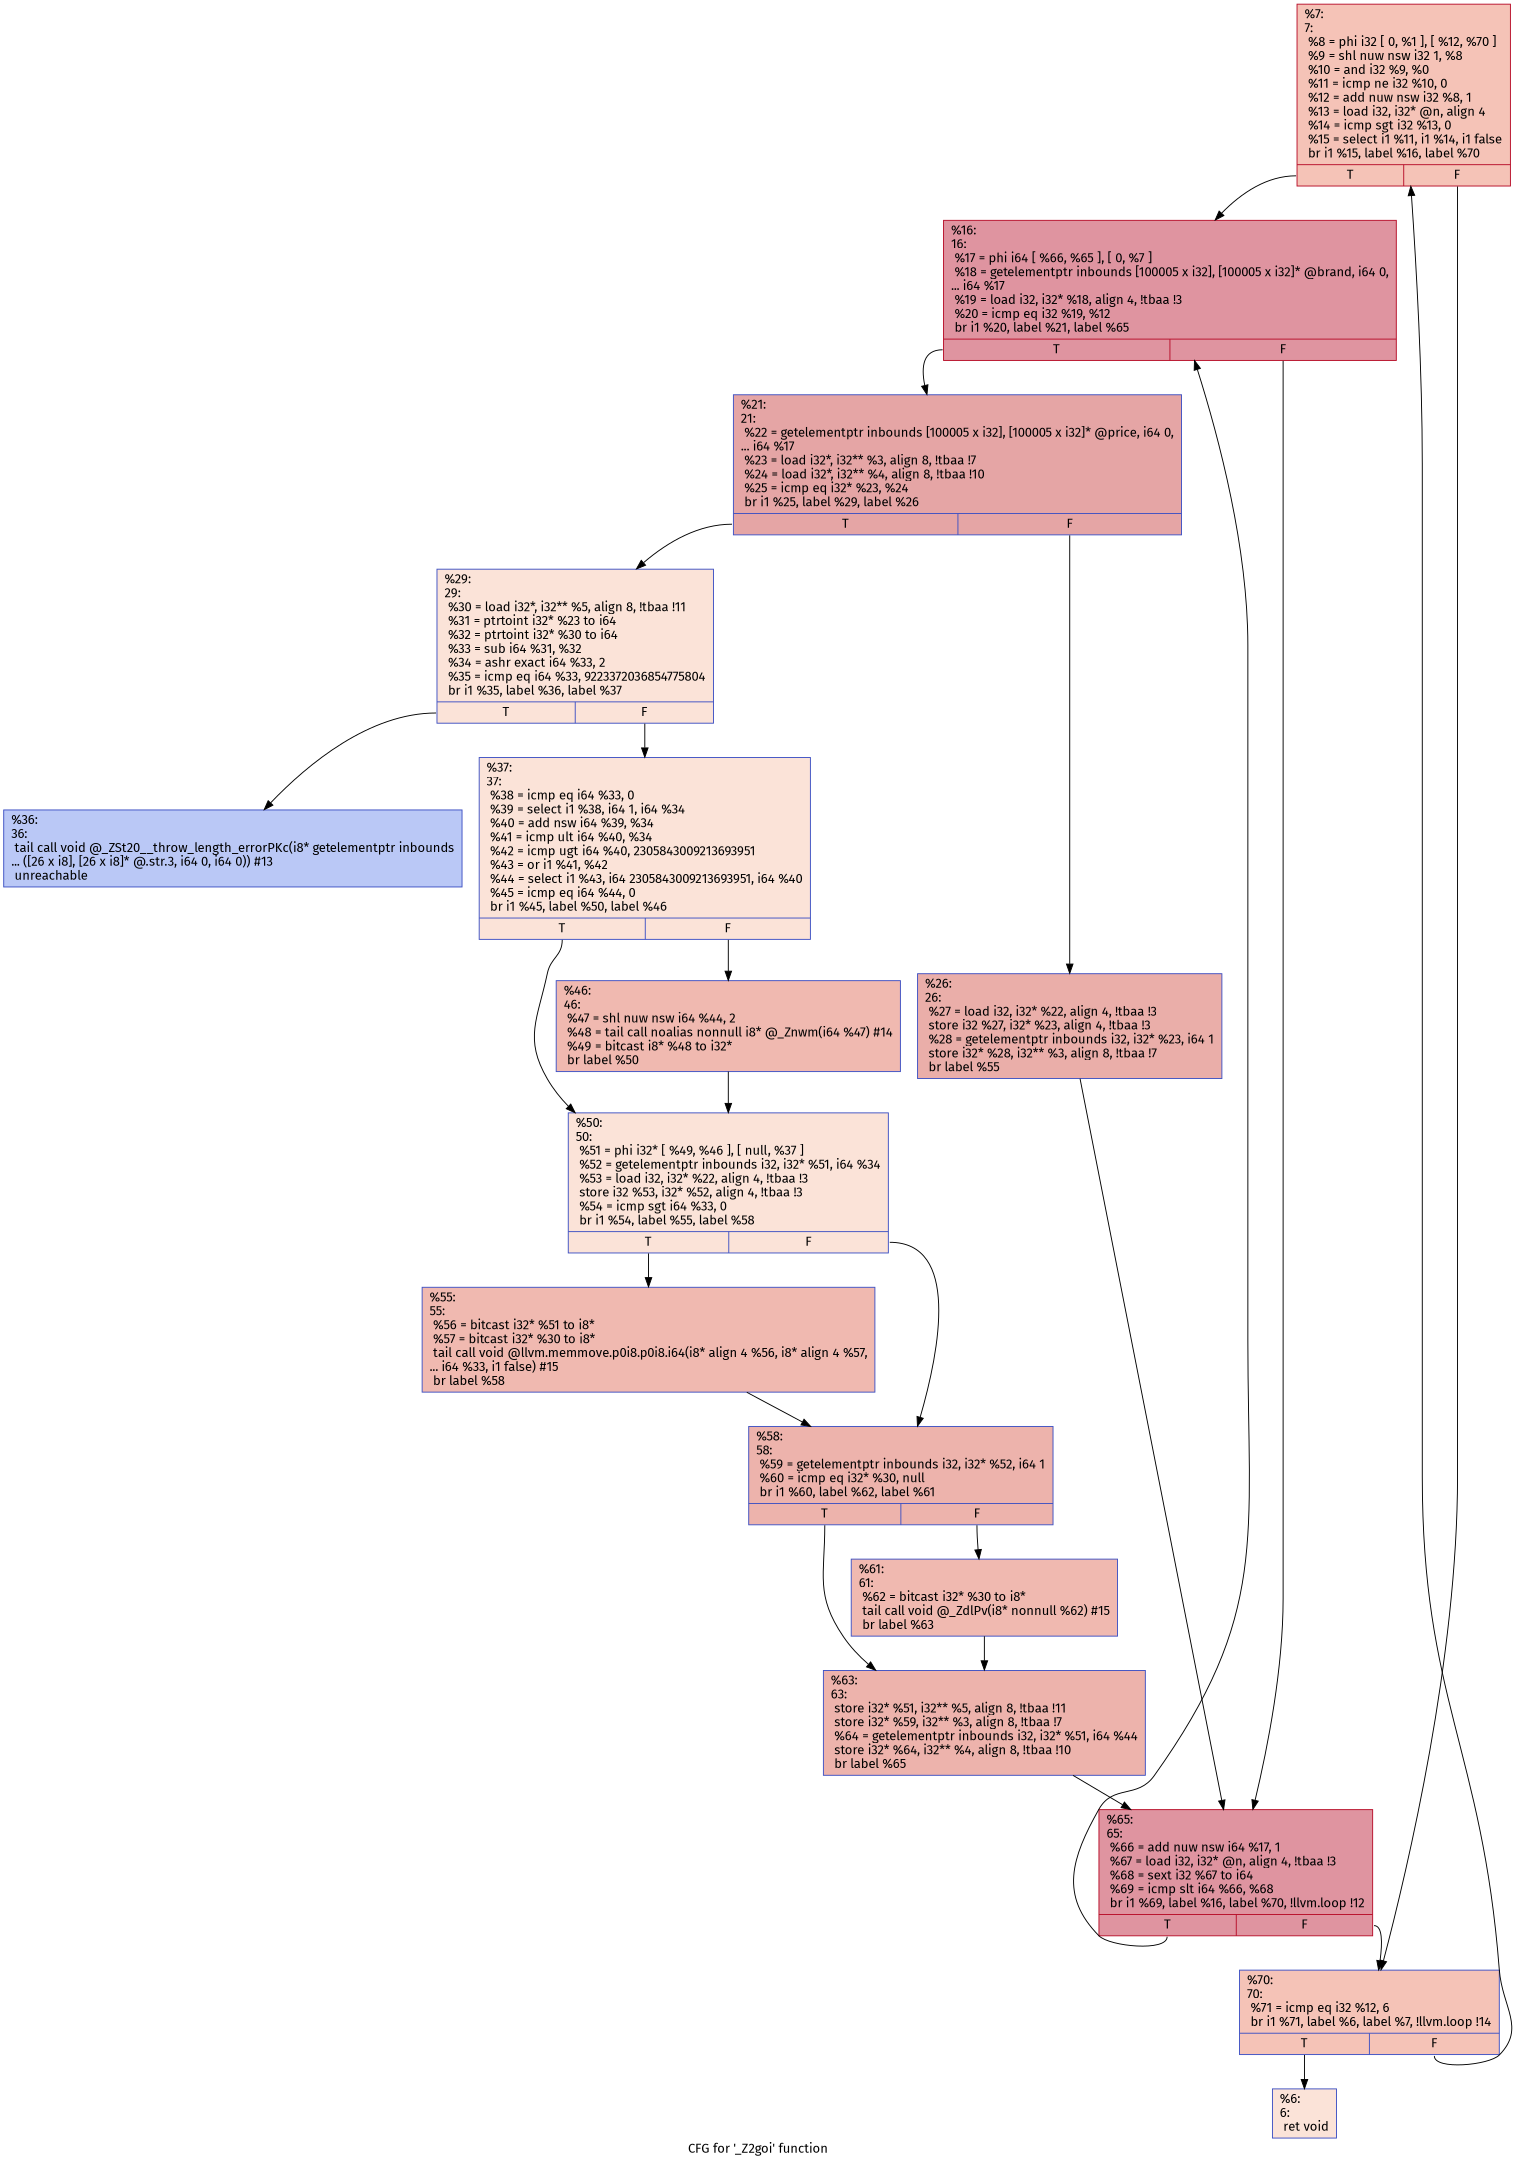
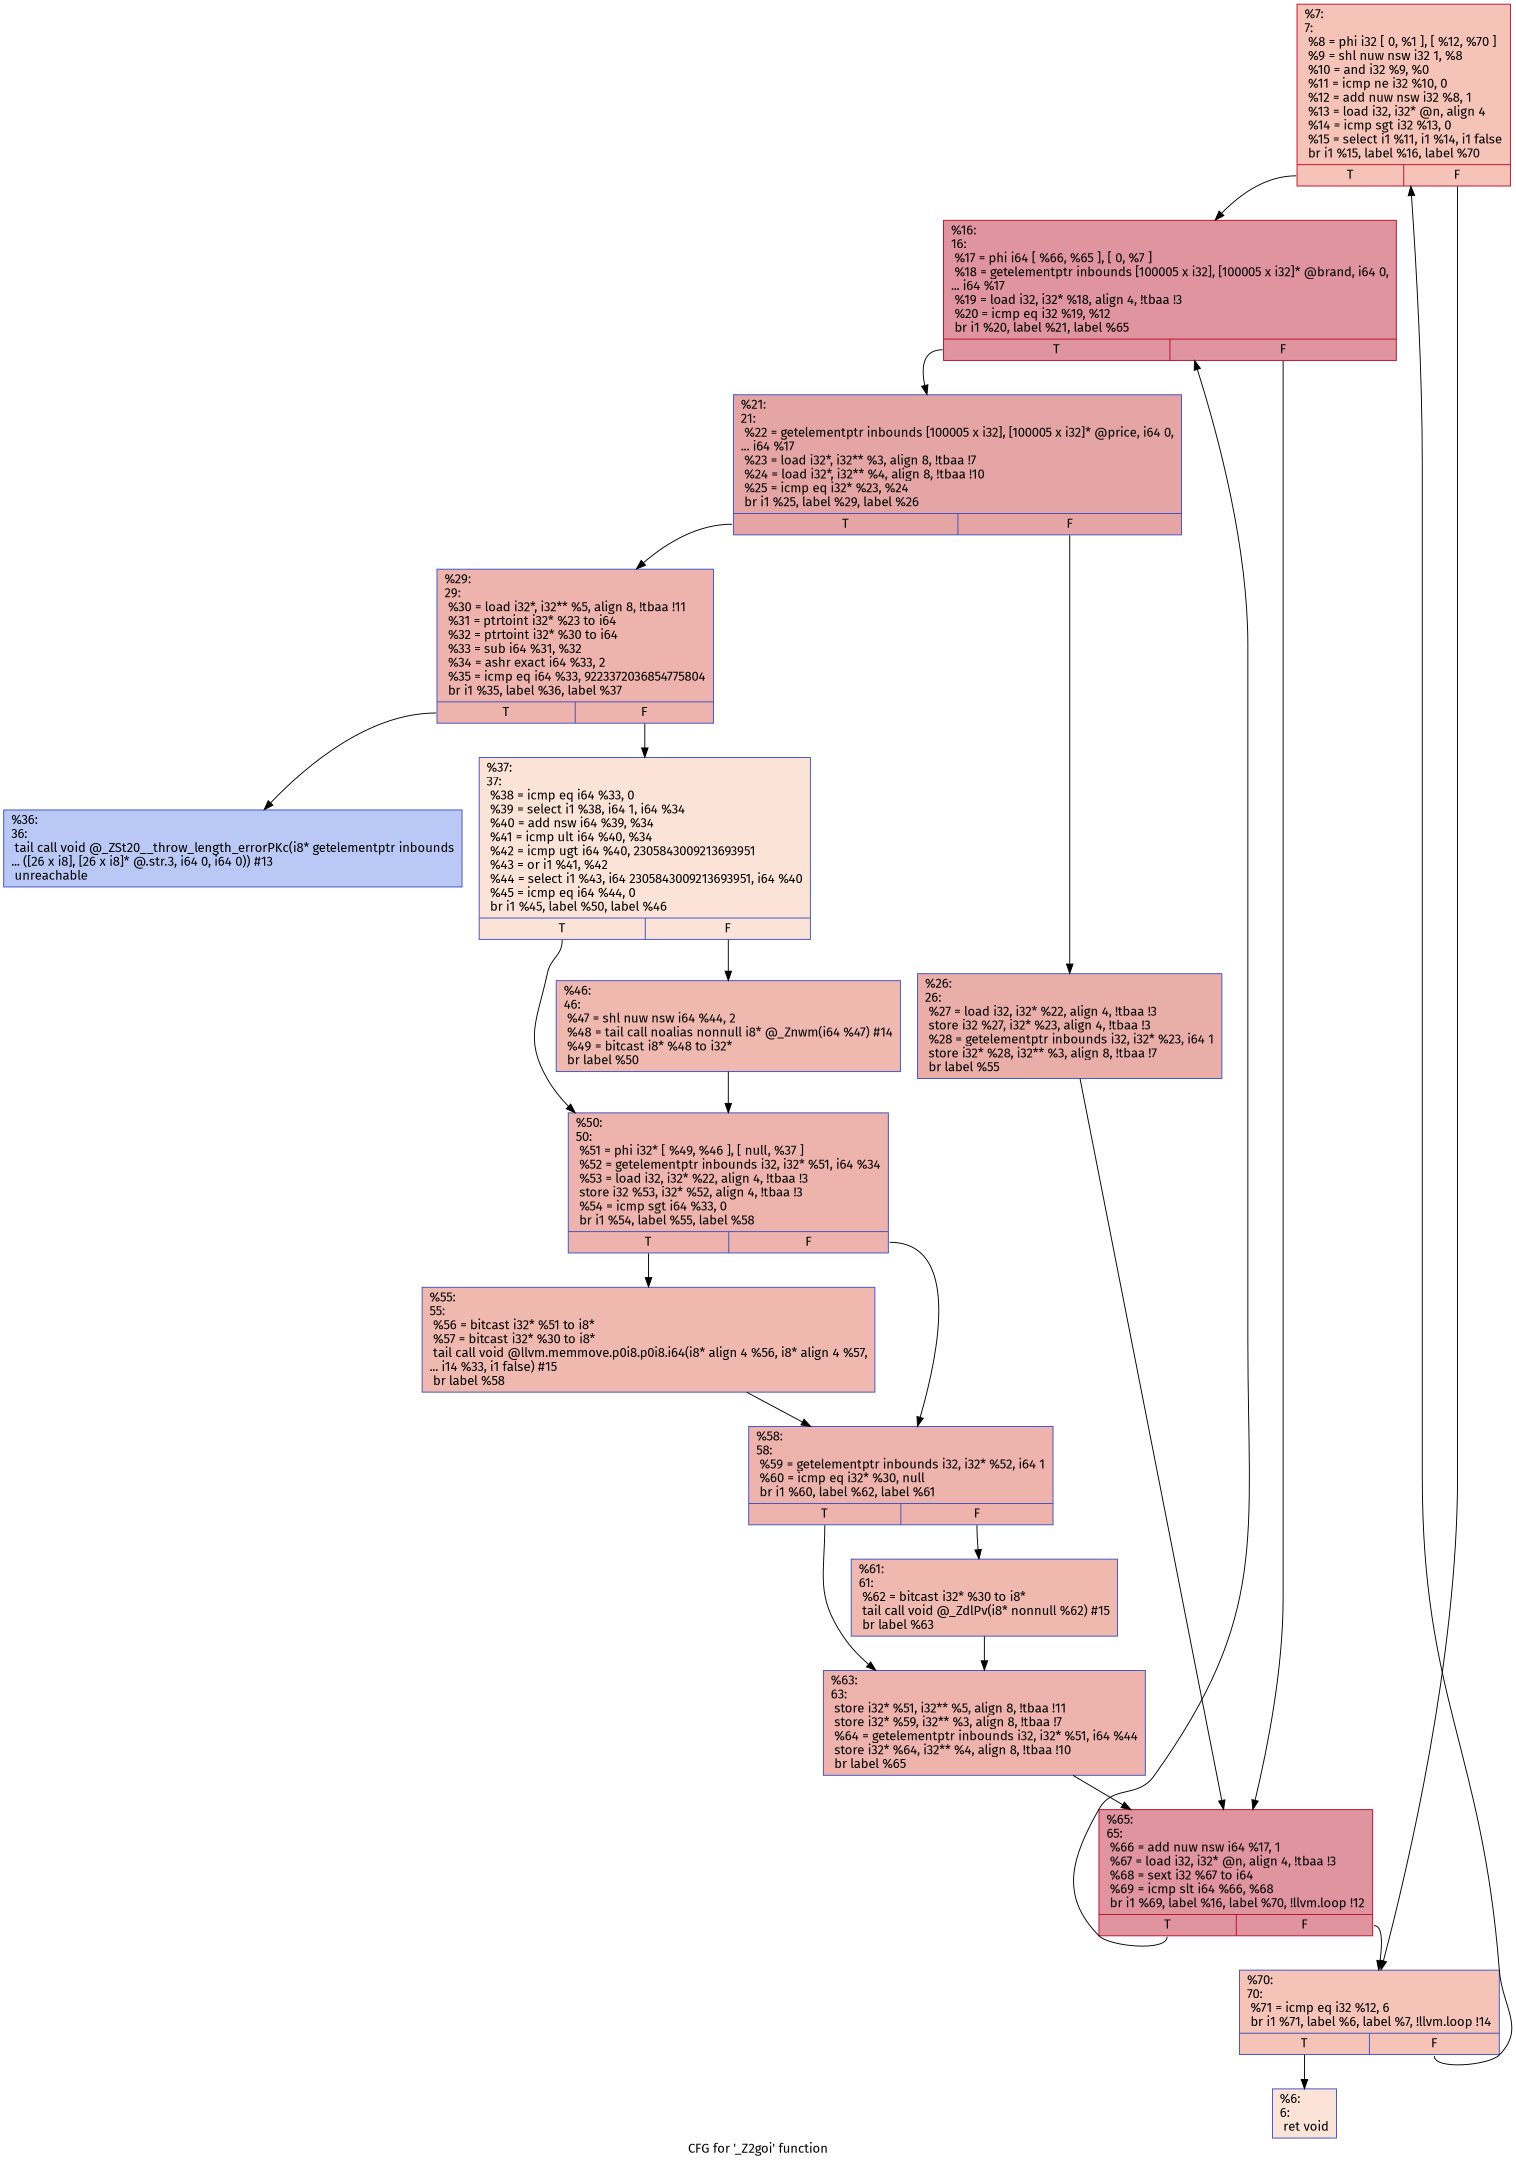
(575, 646) -> (575, 646)
(728, 1183) -> (728, 1183)
(494, 1367) -> (494, 1367)
